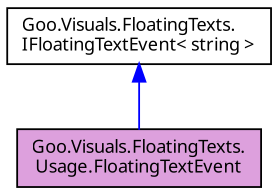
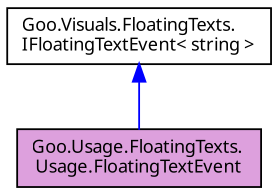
(139, 158) -> (139, 158)
